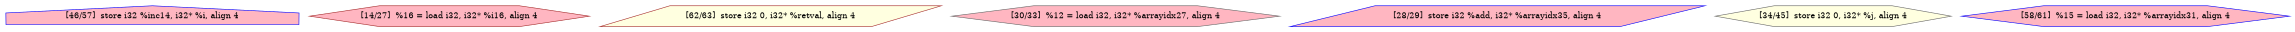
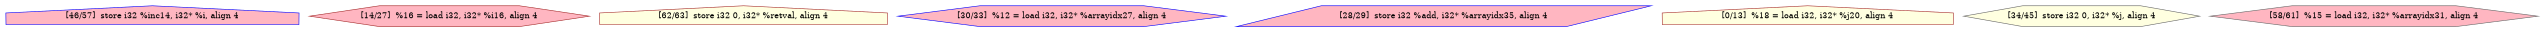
(771, 16) -> (744, 16)
(1116, 16) -> (1062, 16)
none -> (1808, 16)
(2126, 16) -> (2374, 16)
